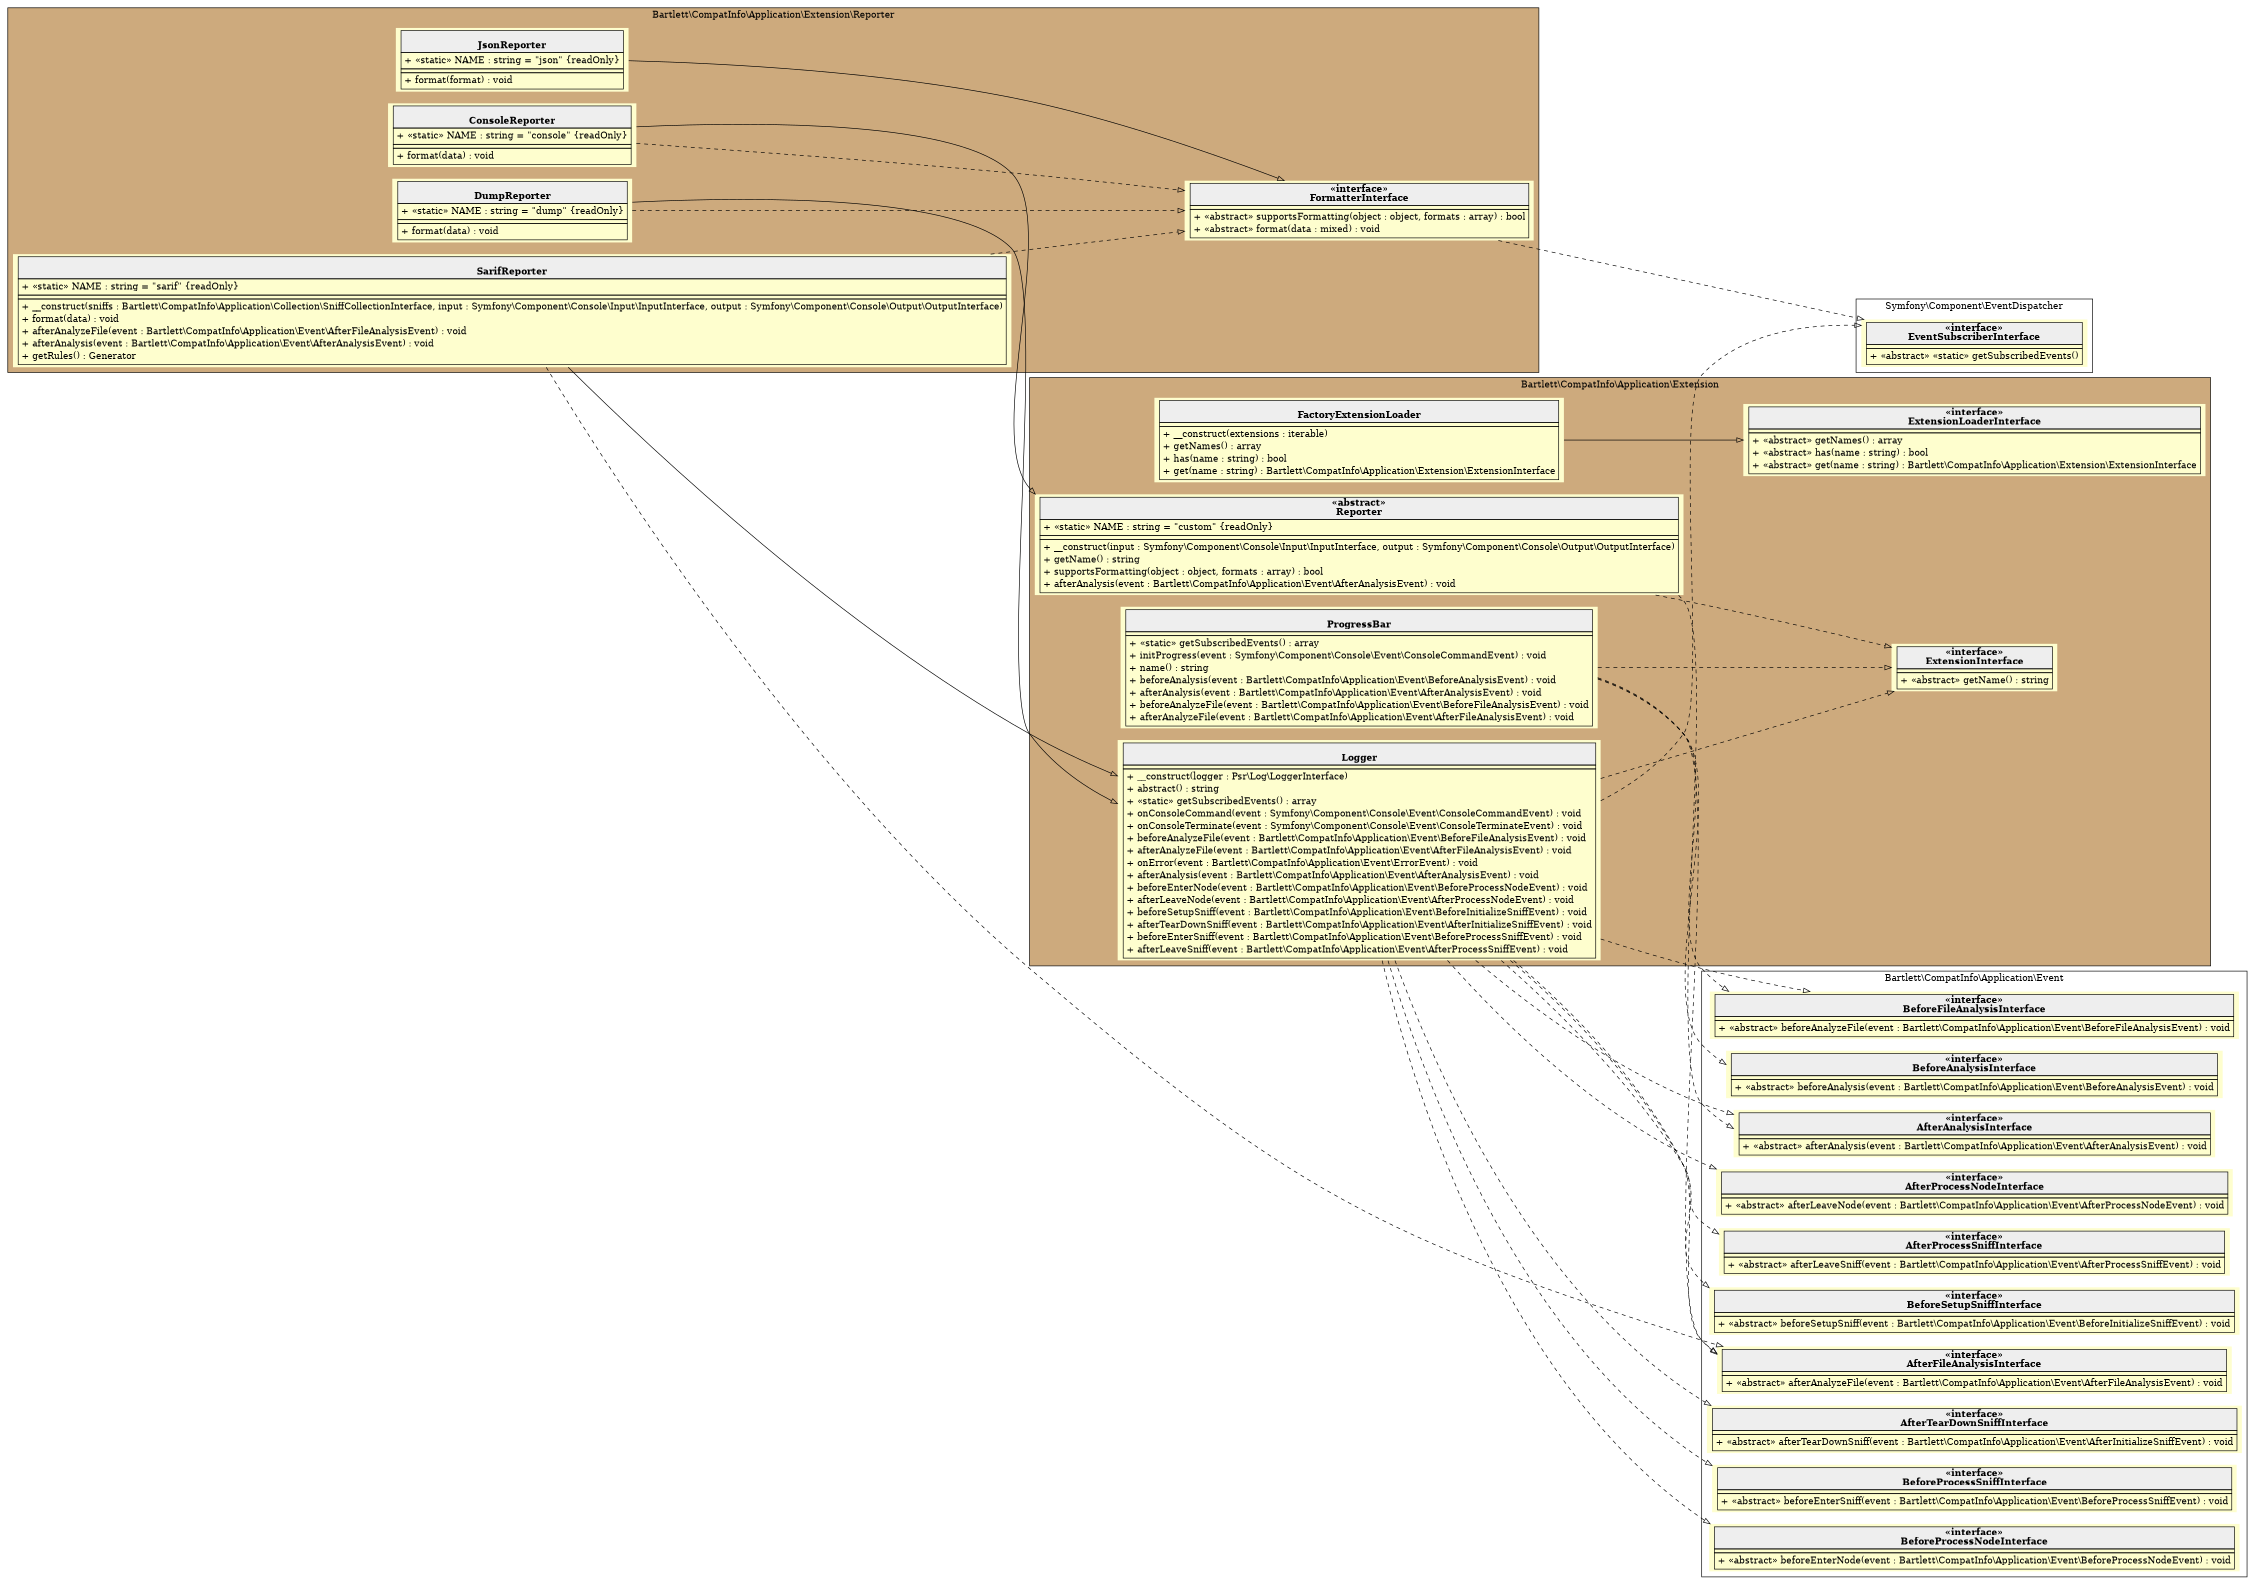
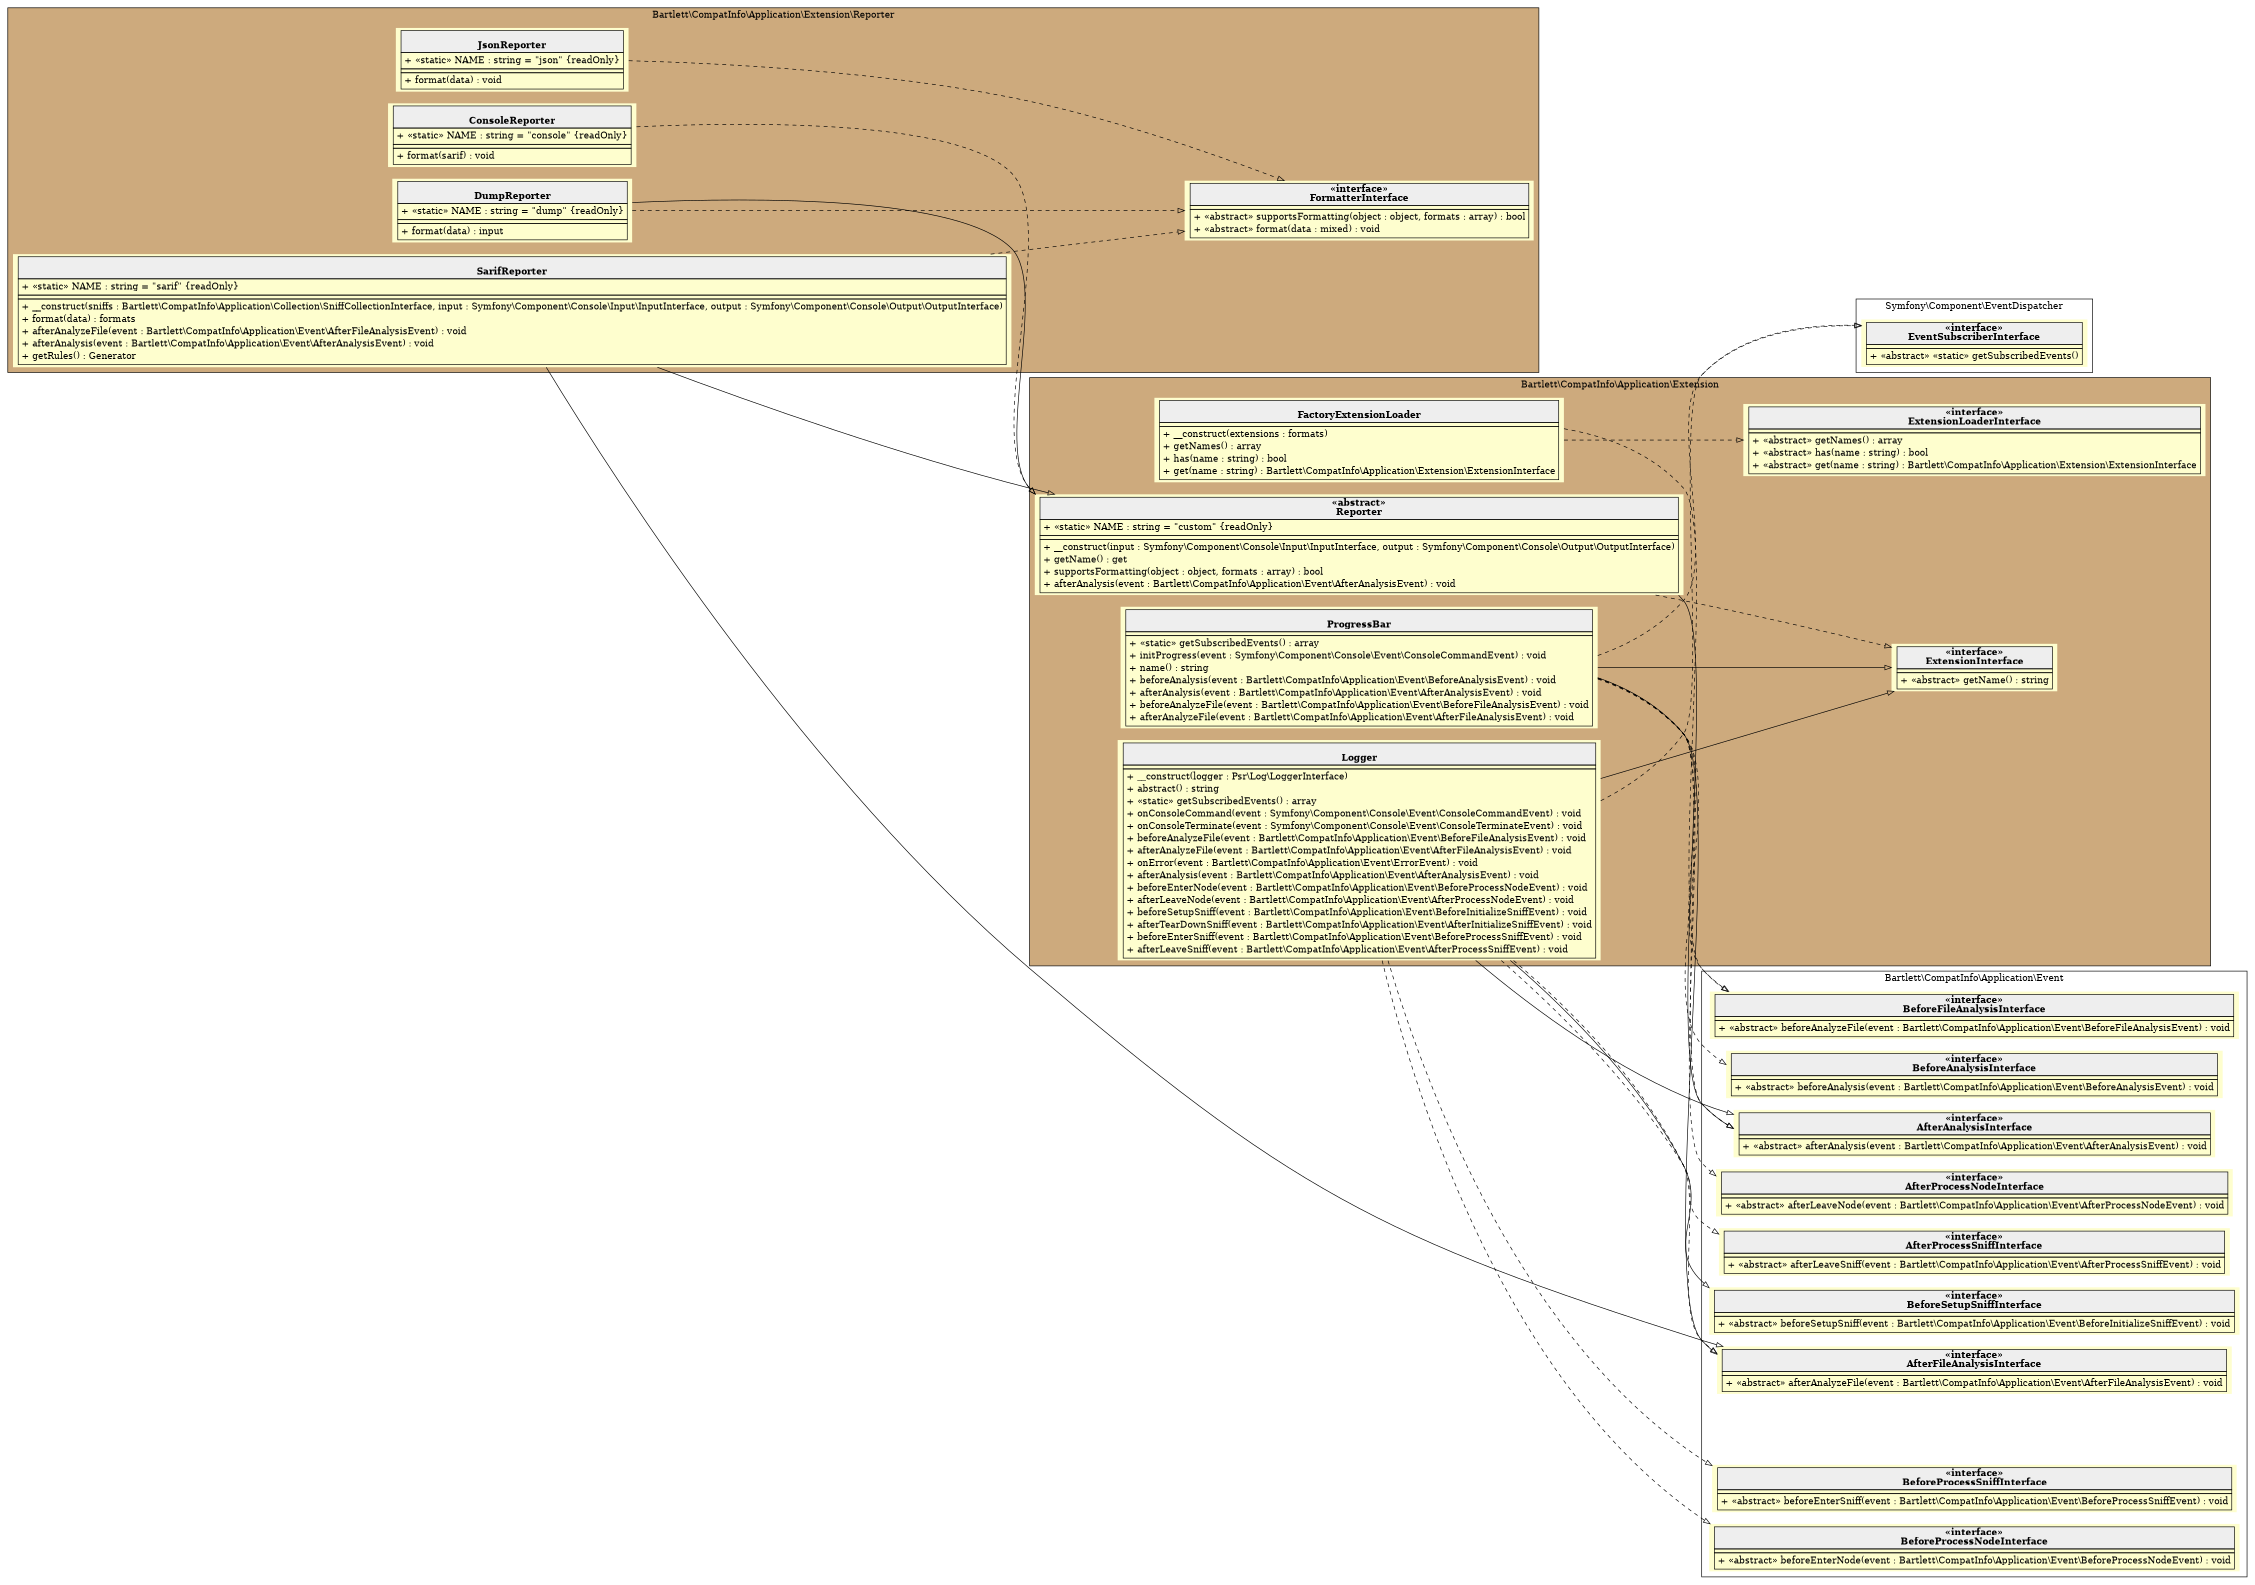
(459, 81) -> (453, 81)
(959, 88) -> (959, 88)
(446, 156) -> (446, 156)
(987, 156) -> (987, 156)
(907, 164) -> none
(450, 231) -> (452, 231)
(1678, 279) -> (1690, 457)
(71, 319) -> (79, 319)
(1025, 350) -> (948, 219)
(1245, 434) -> (1245, 434)
(1650, 440) -> (1650, 440)
(1092, 560) -> (1085, 560)
(823, 593) -> (851, 435)
(1741, 668) -> (1741, 668)
(1744, 736) -> (1744, 736)
(1696, 742) -> (1692, 866)
none -> (1693, 884)
(1676, 962) -> (1696, 594)
(1036, 974) -> (1036, 974)
(1694, 992) -> (1687, 1138)
(1570, 1032) -> (1570, 1032)
(1568, 1077) -> (1693, 903)
(1645, 1104) -> (1645, 1104)
(1974, 1429) -> none
